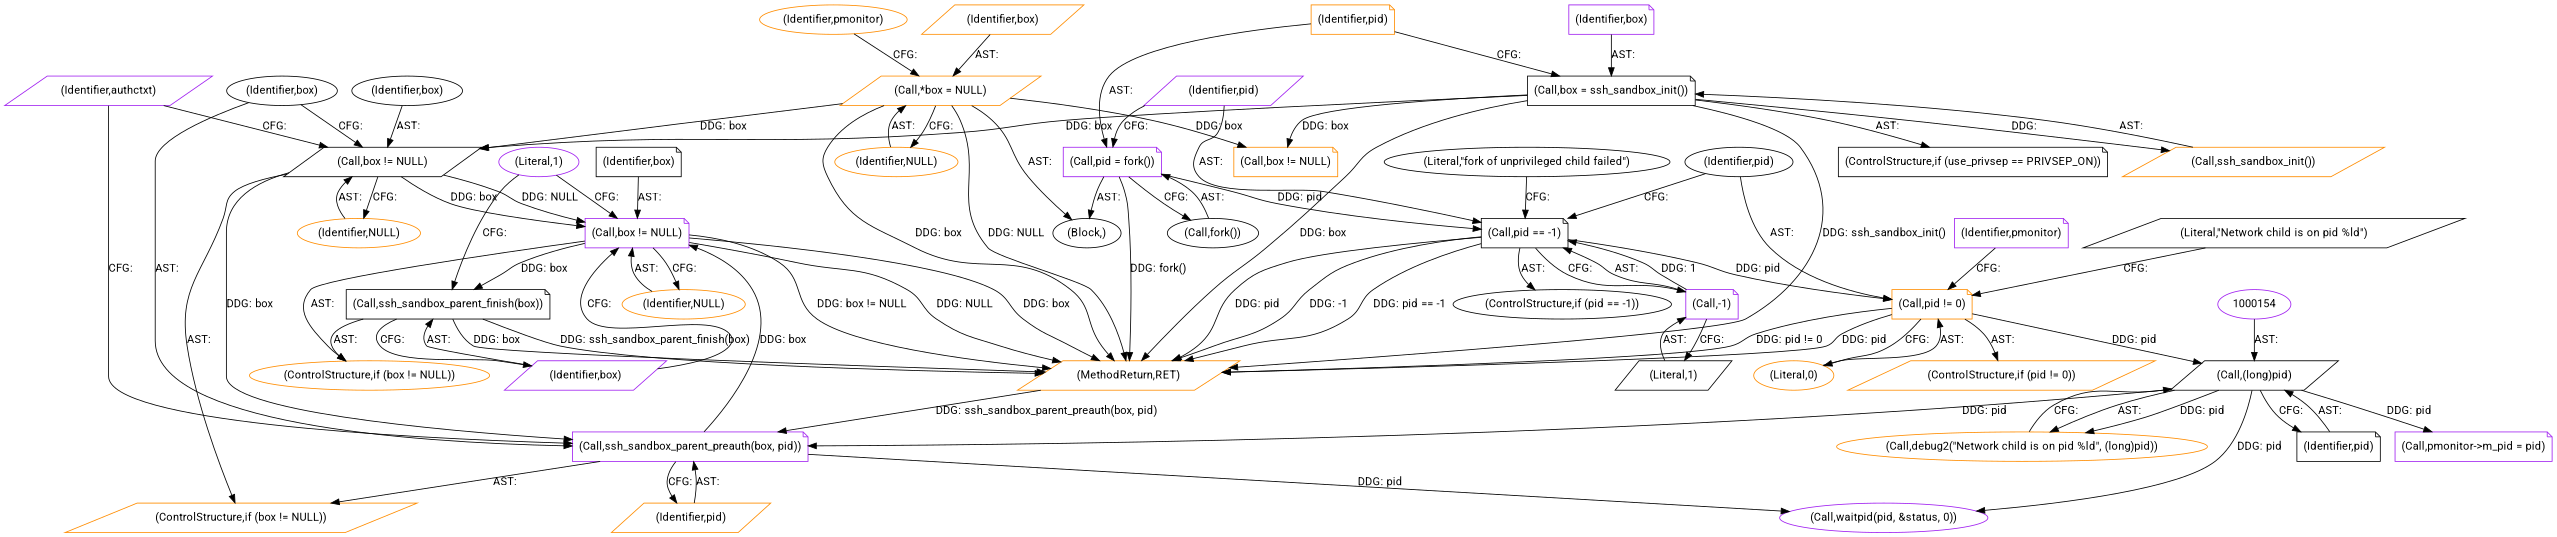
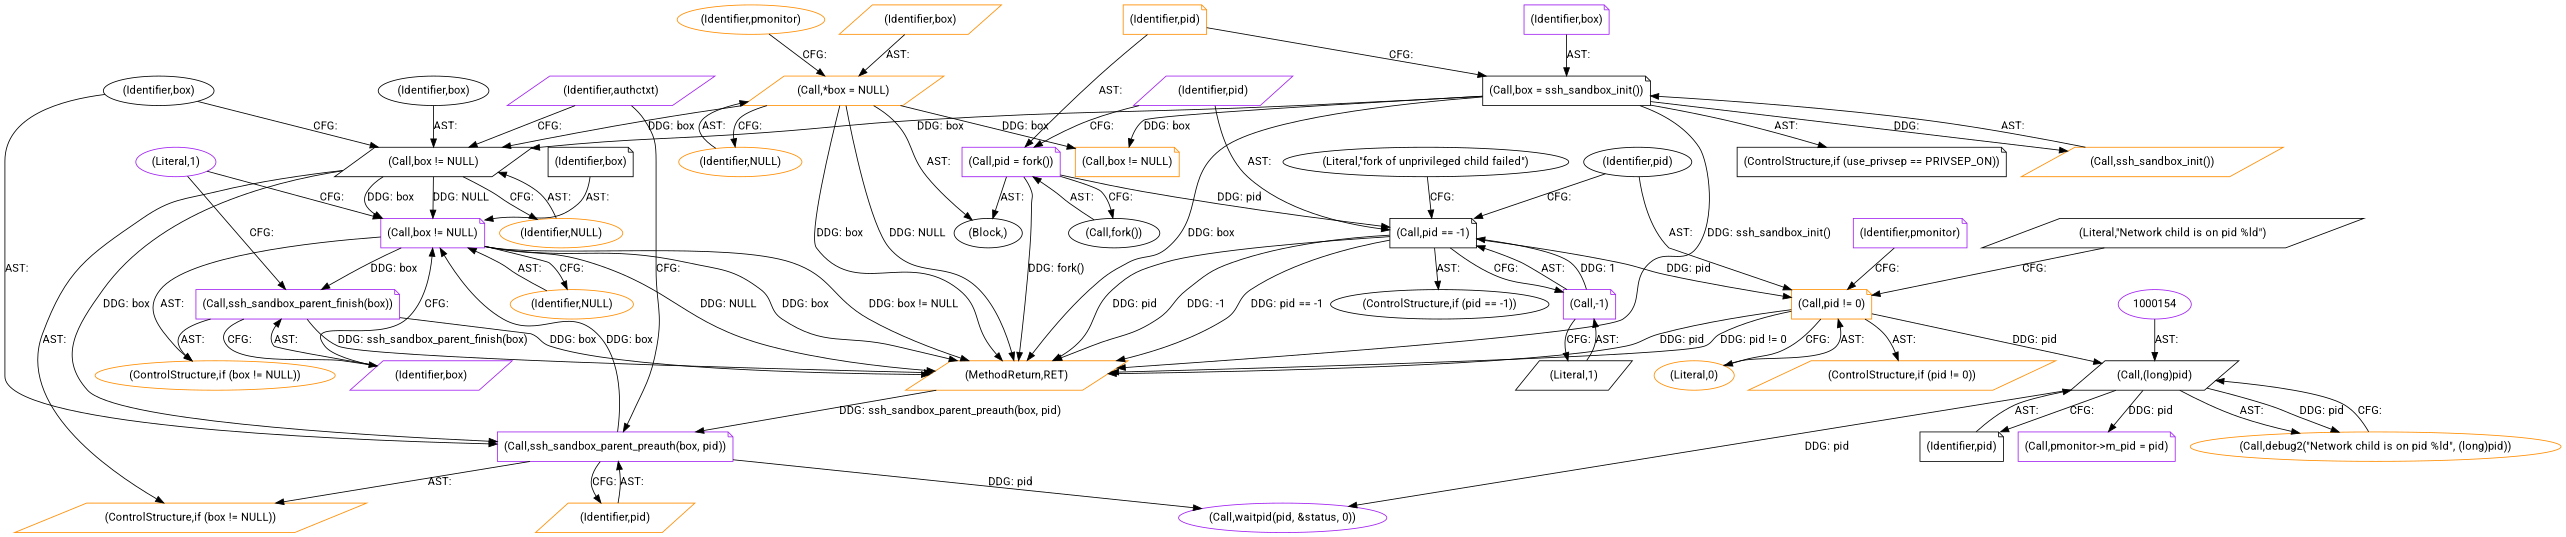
(448, 304) -> (298, 304)
(1494, 432) -> none
